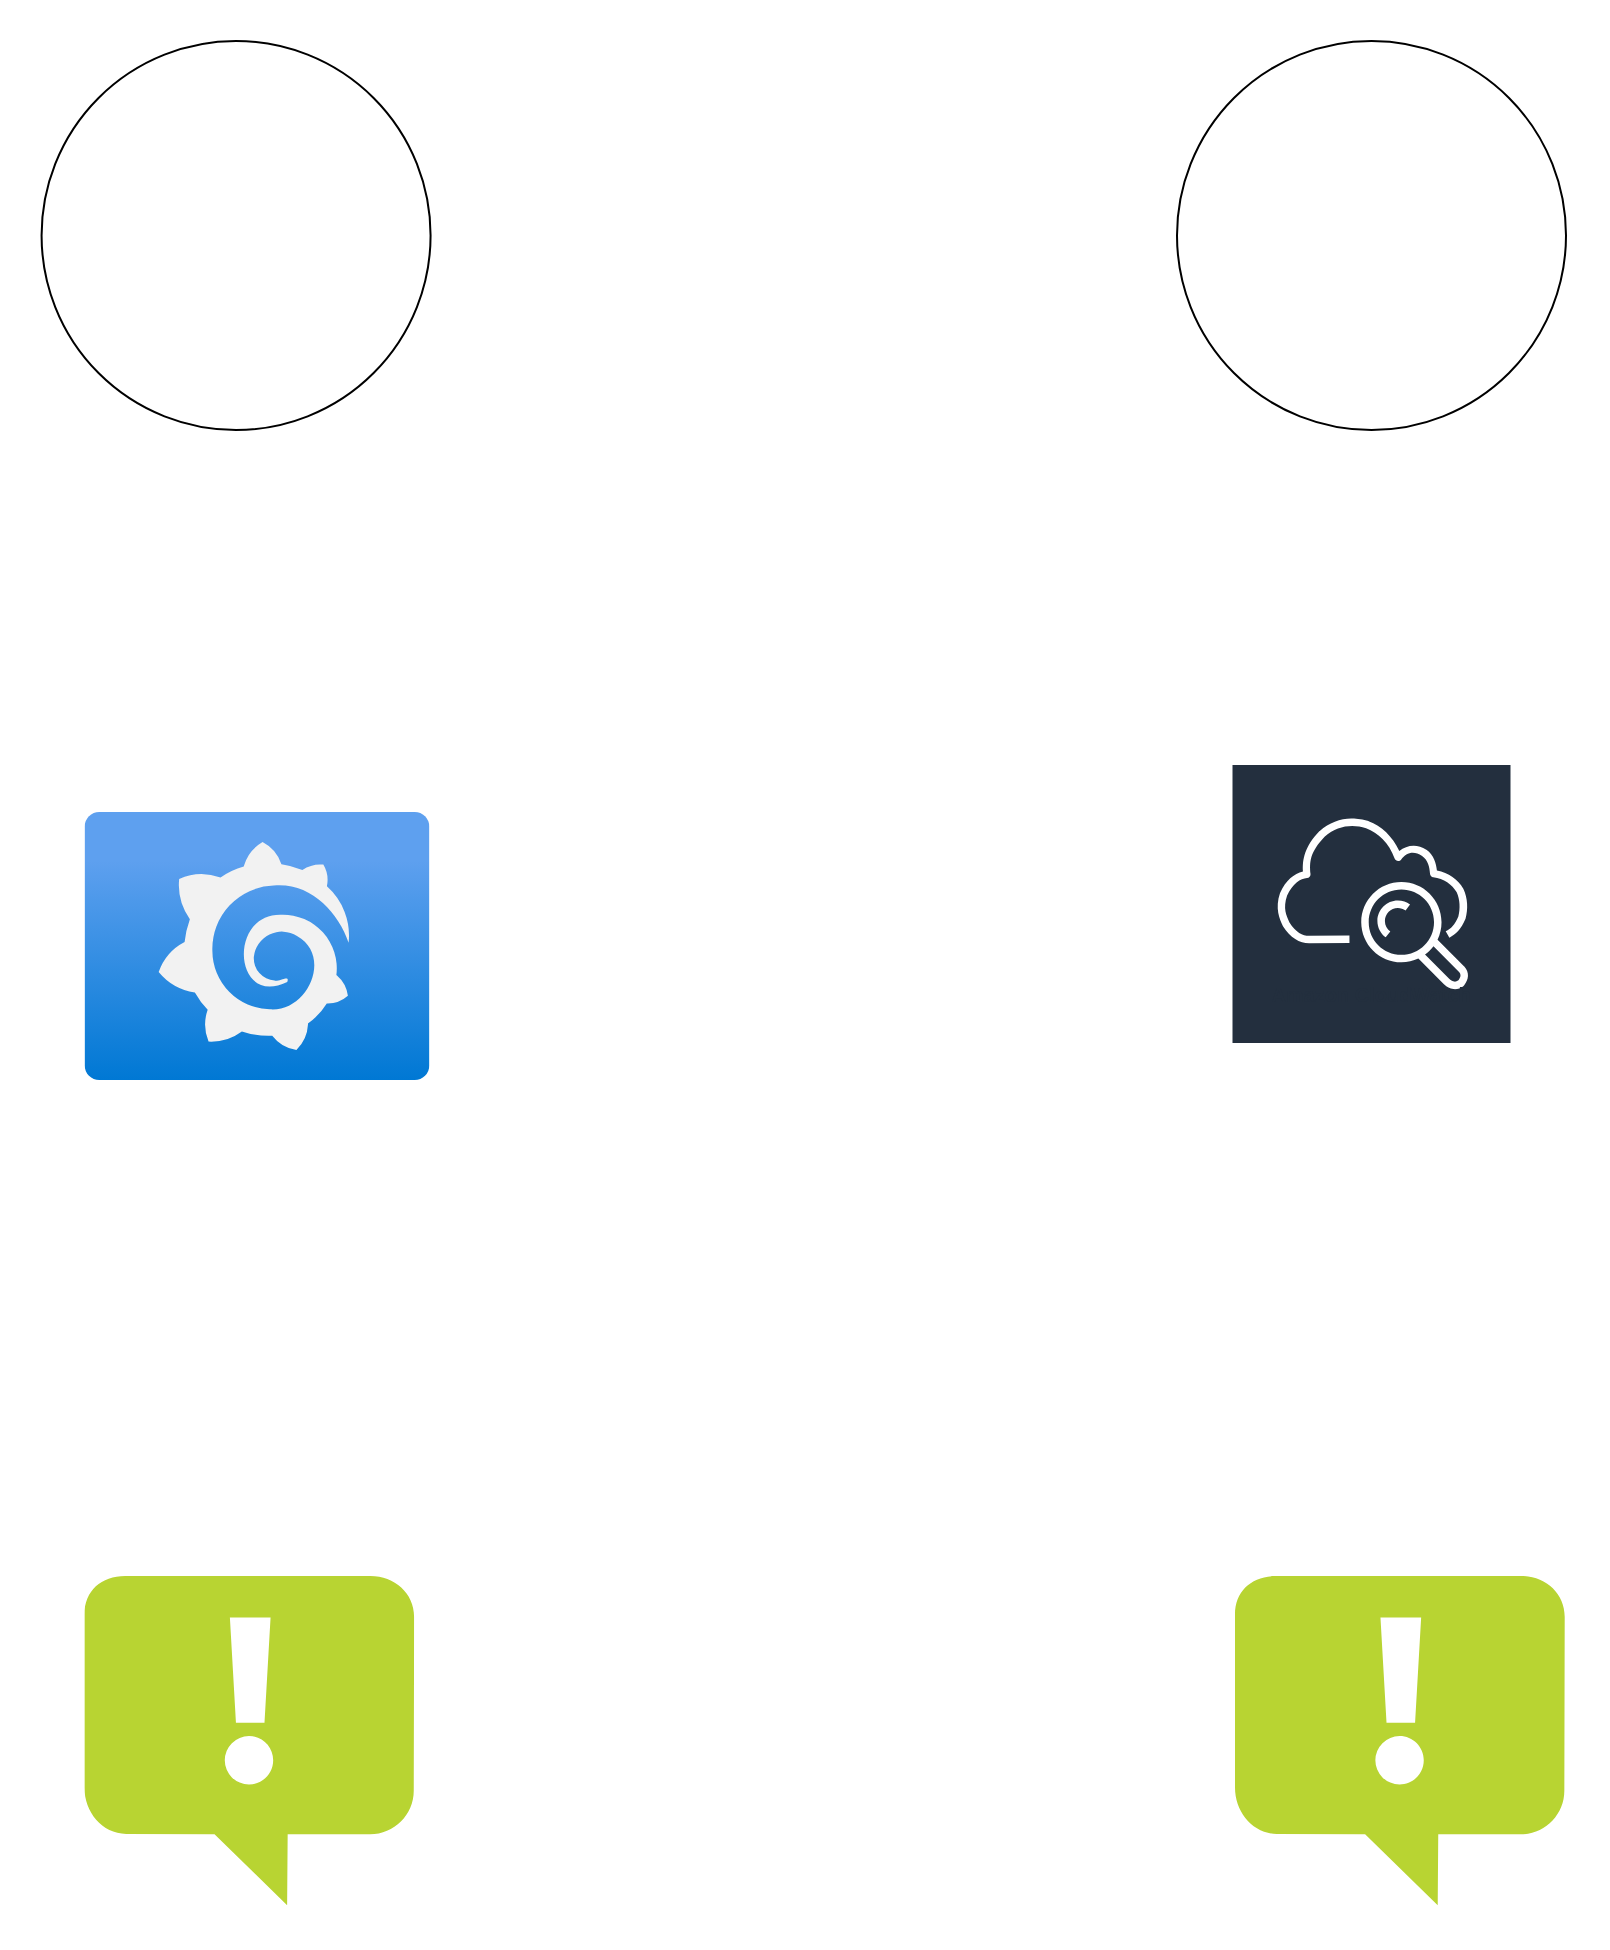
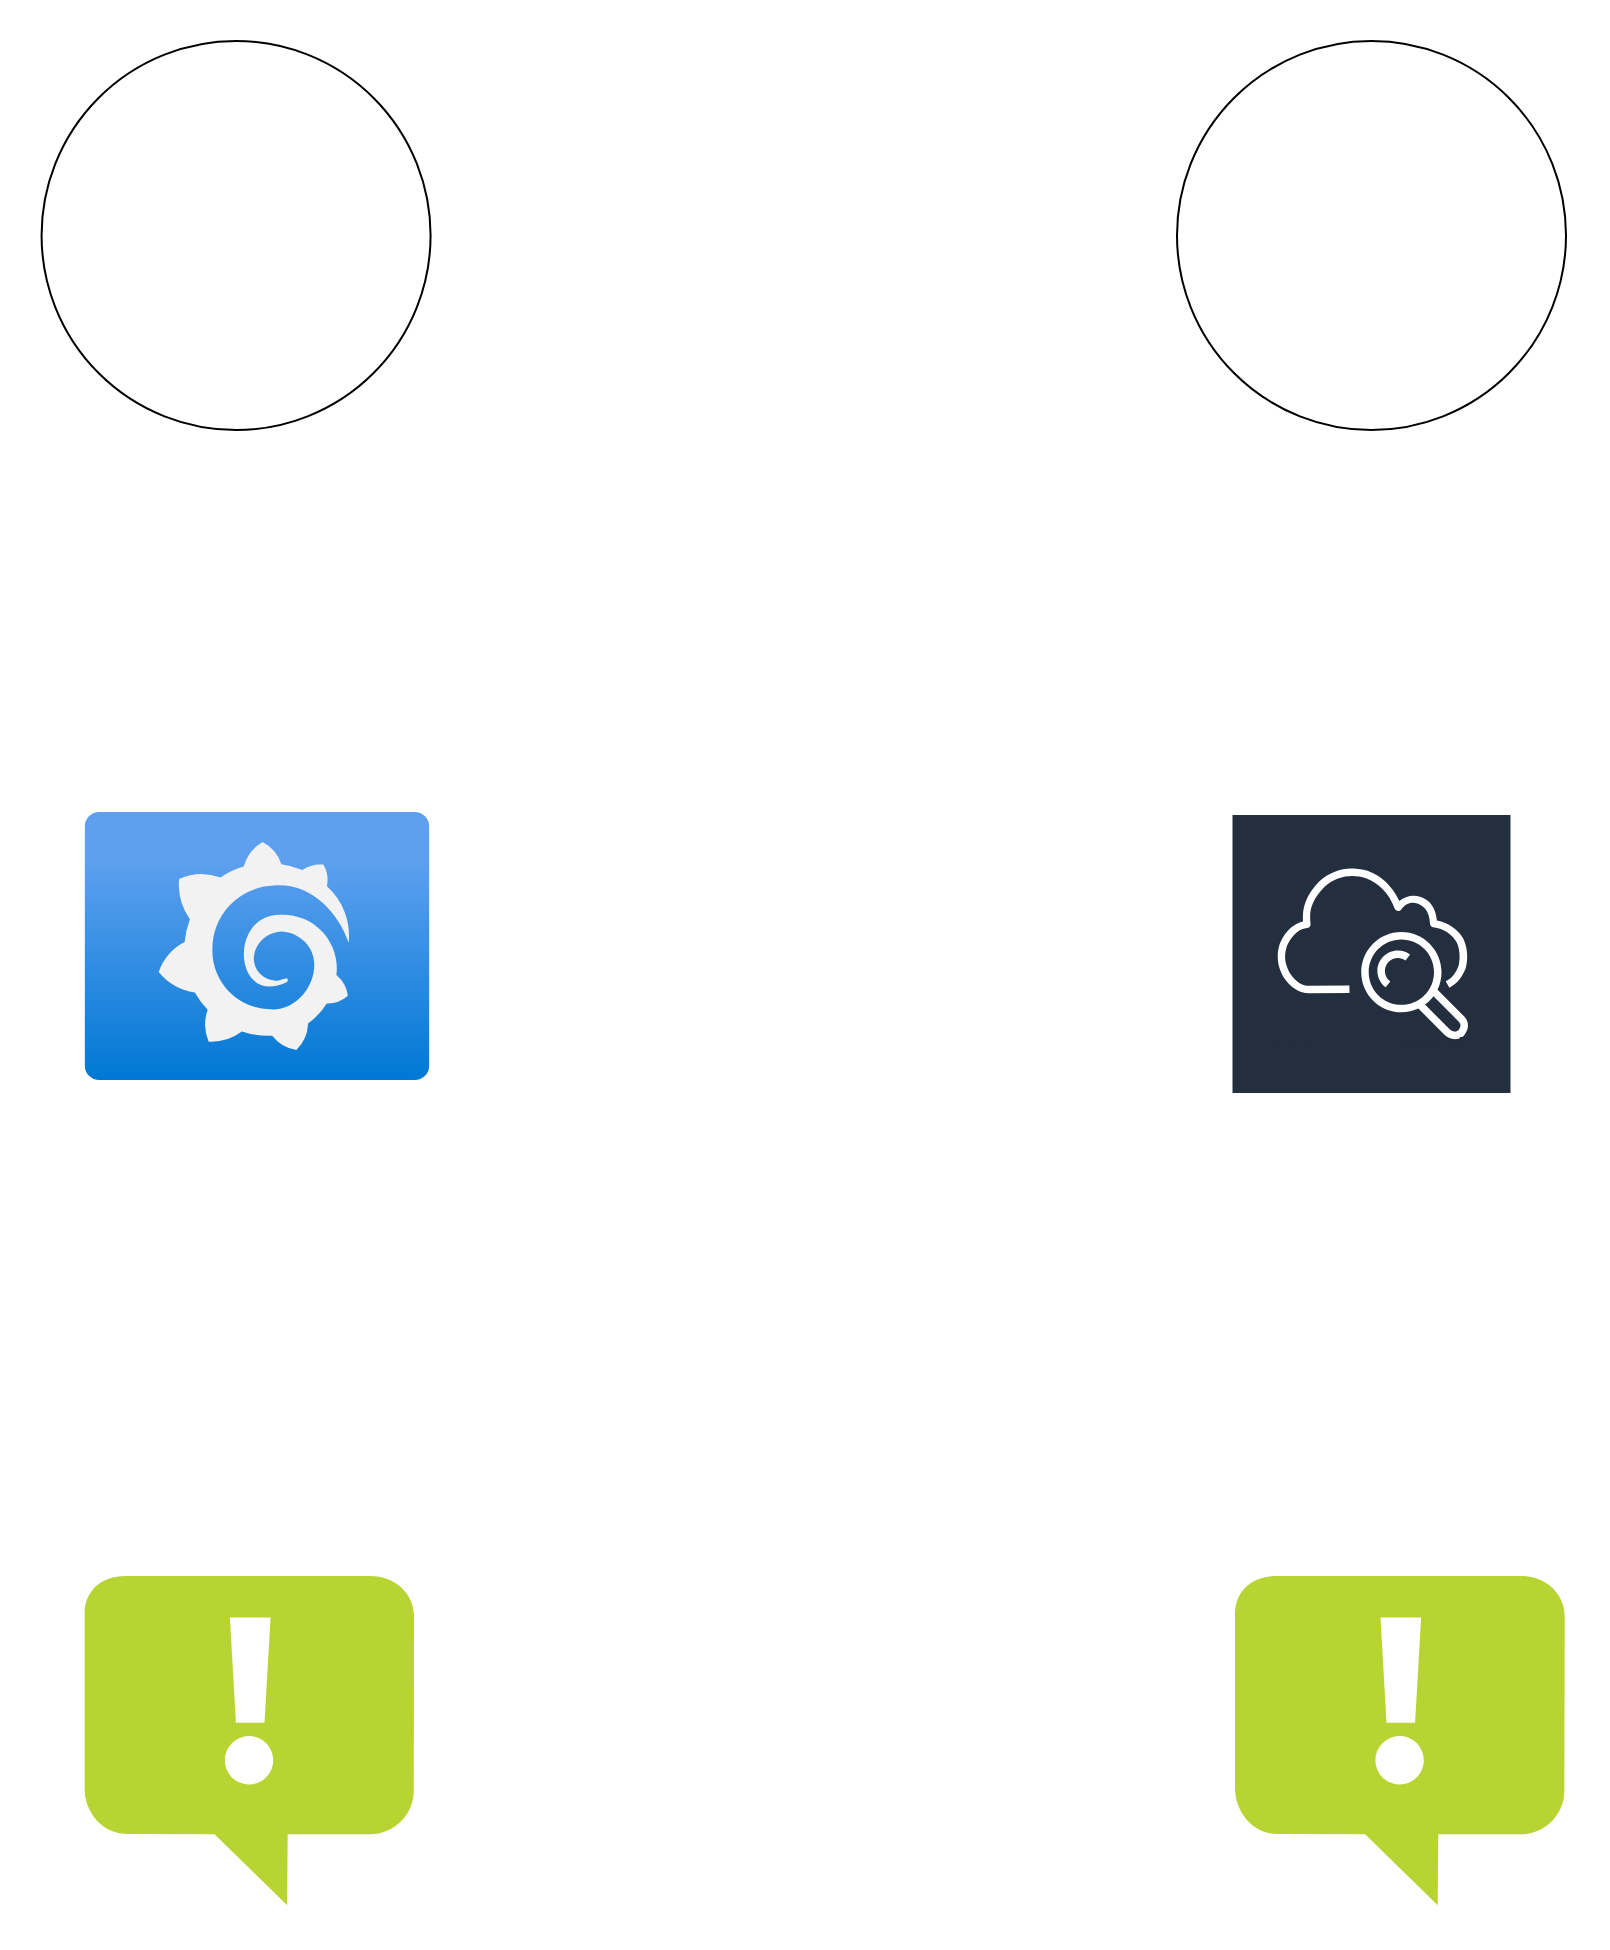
(1372, 889) -> (1372, 939)
